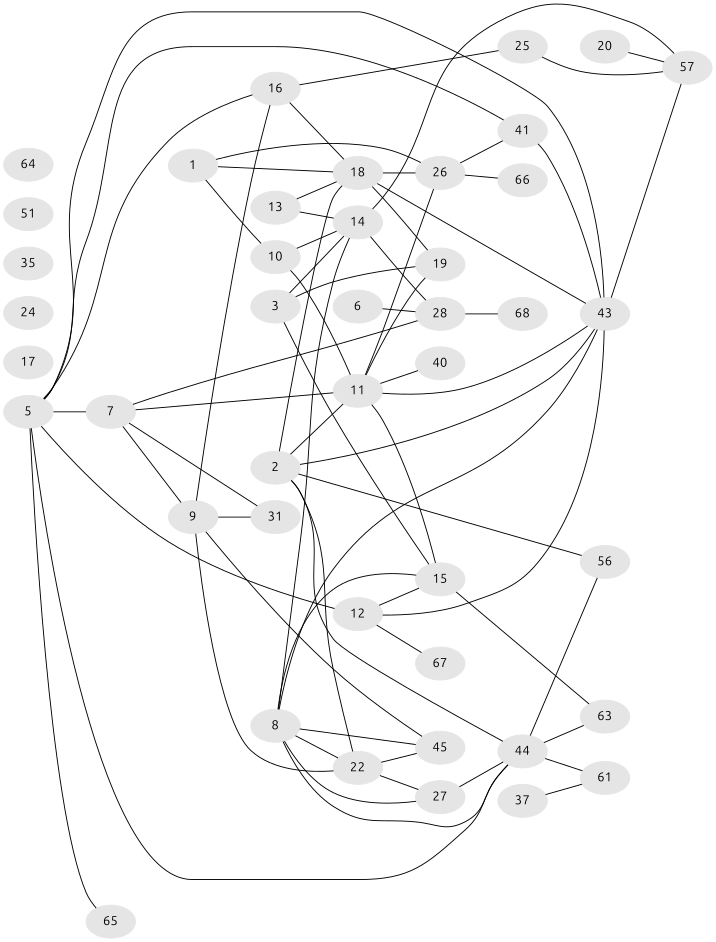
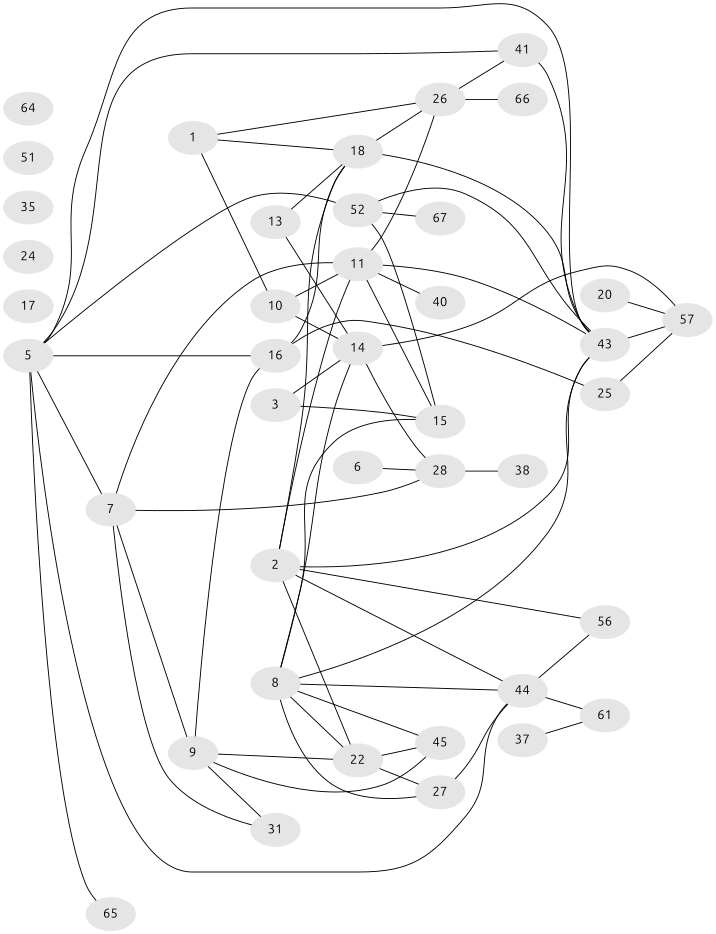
(440, 265) -> none
(523, 314) -> (523, 471)
(358, 614) -> (358, 210)
(605, 717) -> none
